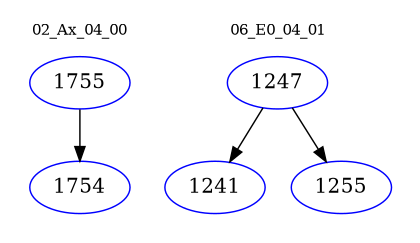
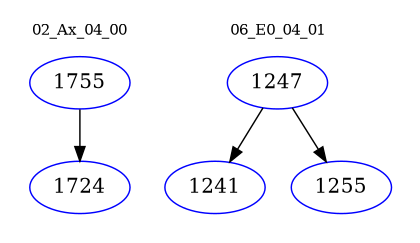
(80, 187) -> (80, 187)
